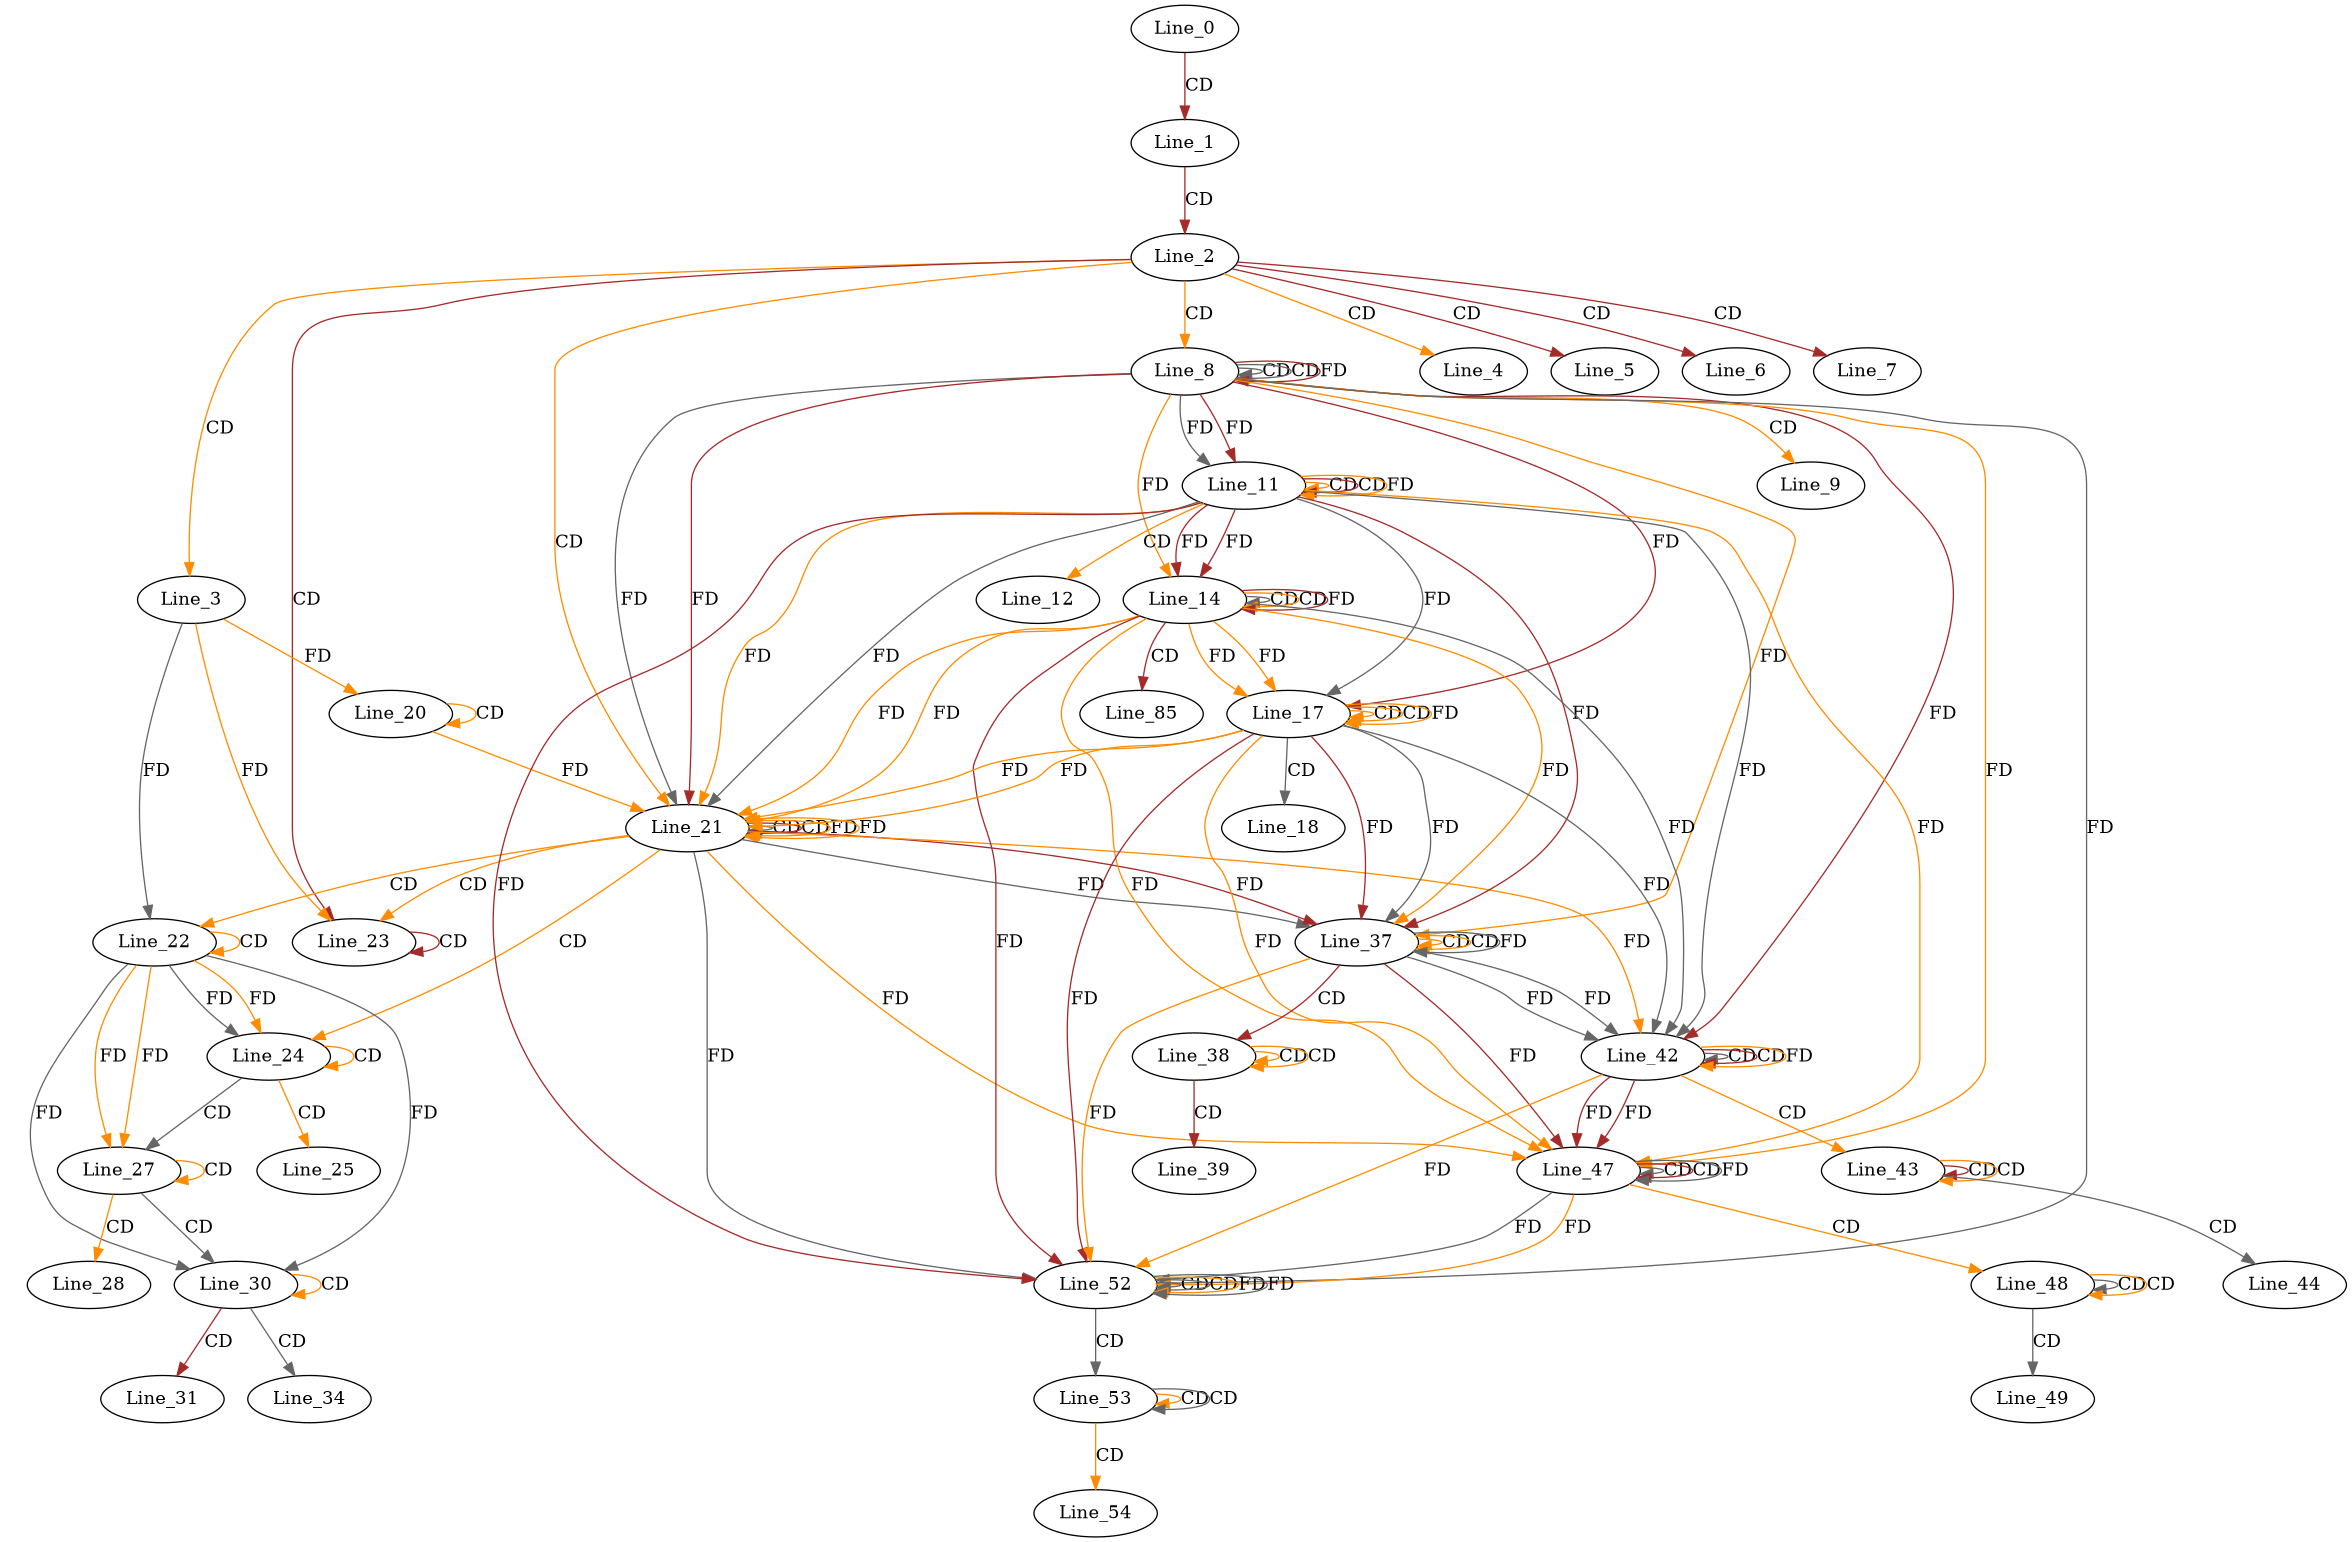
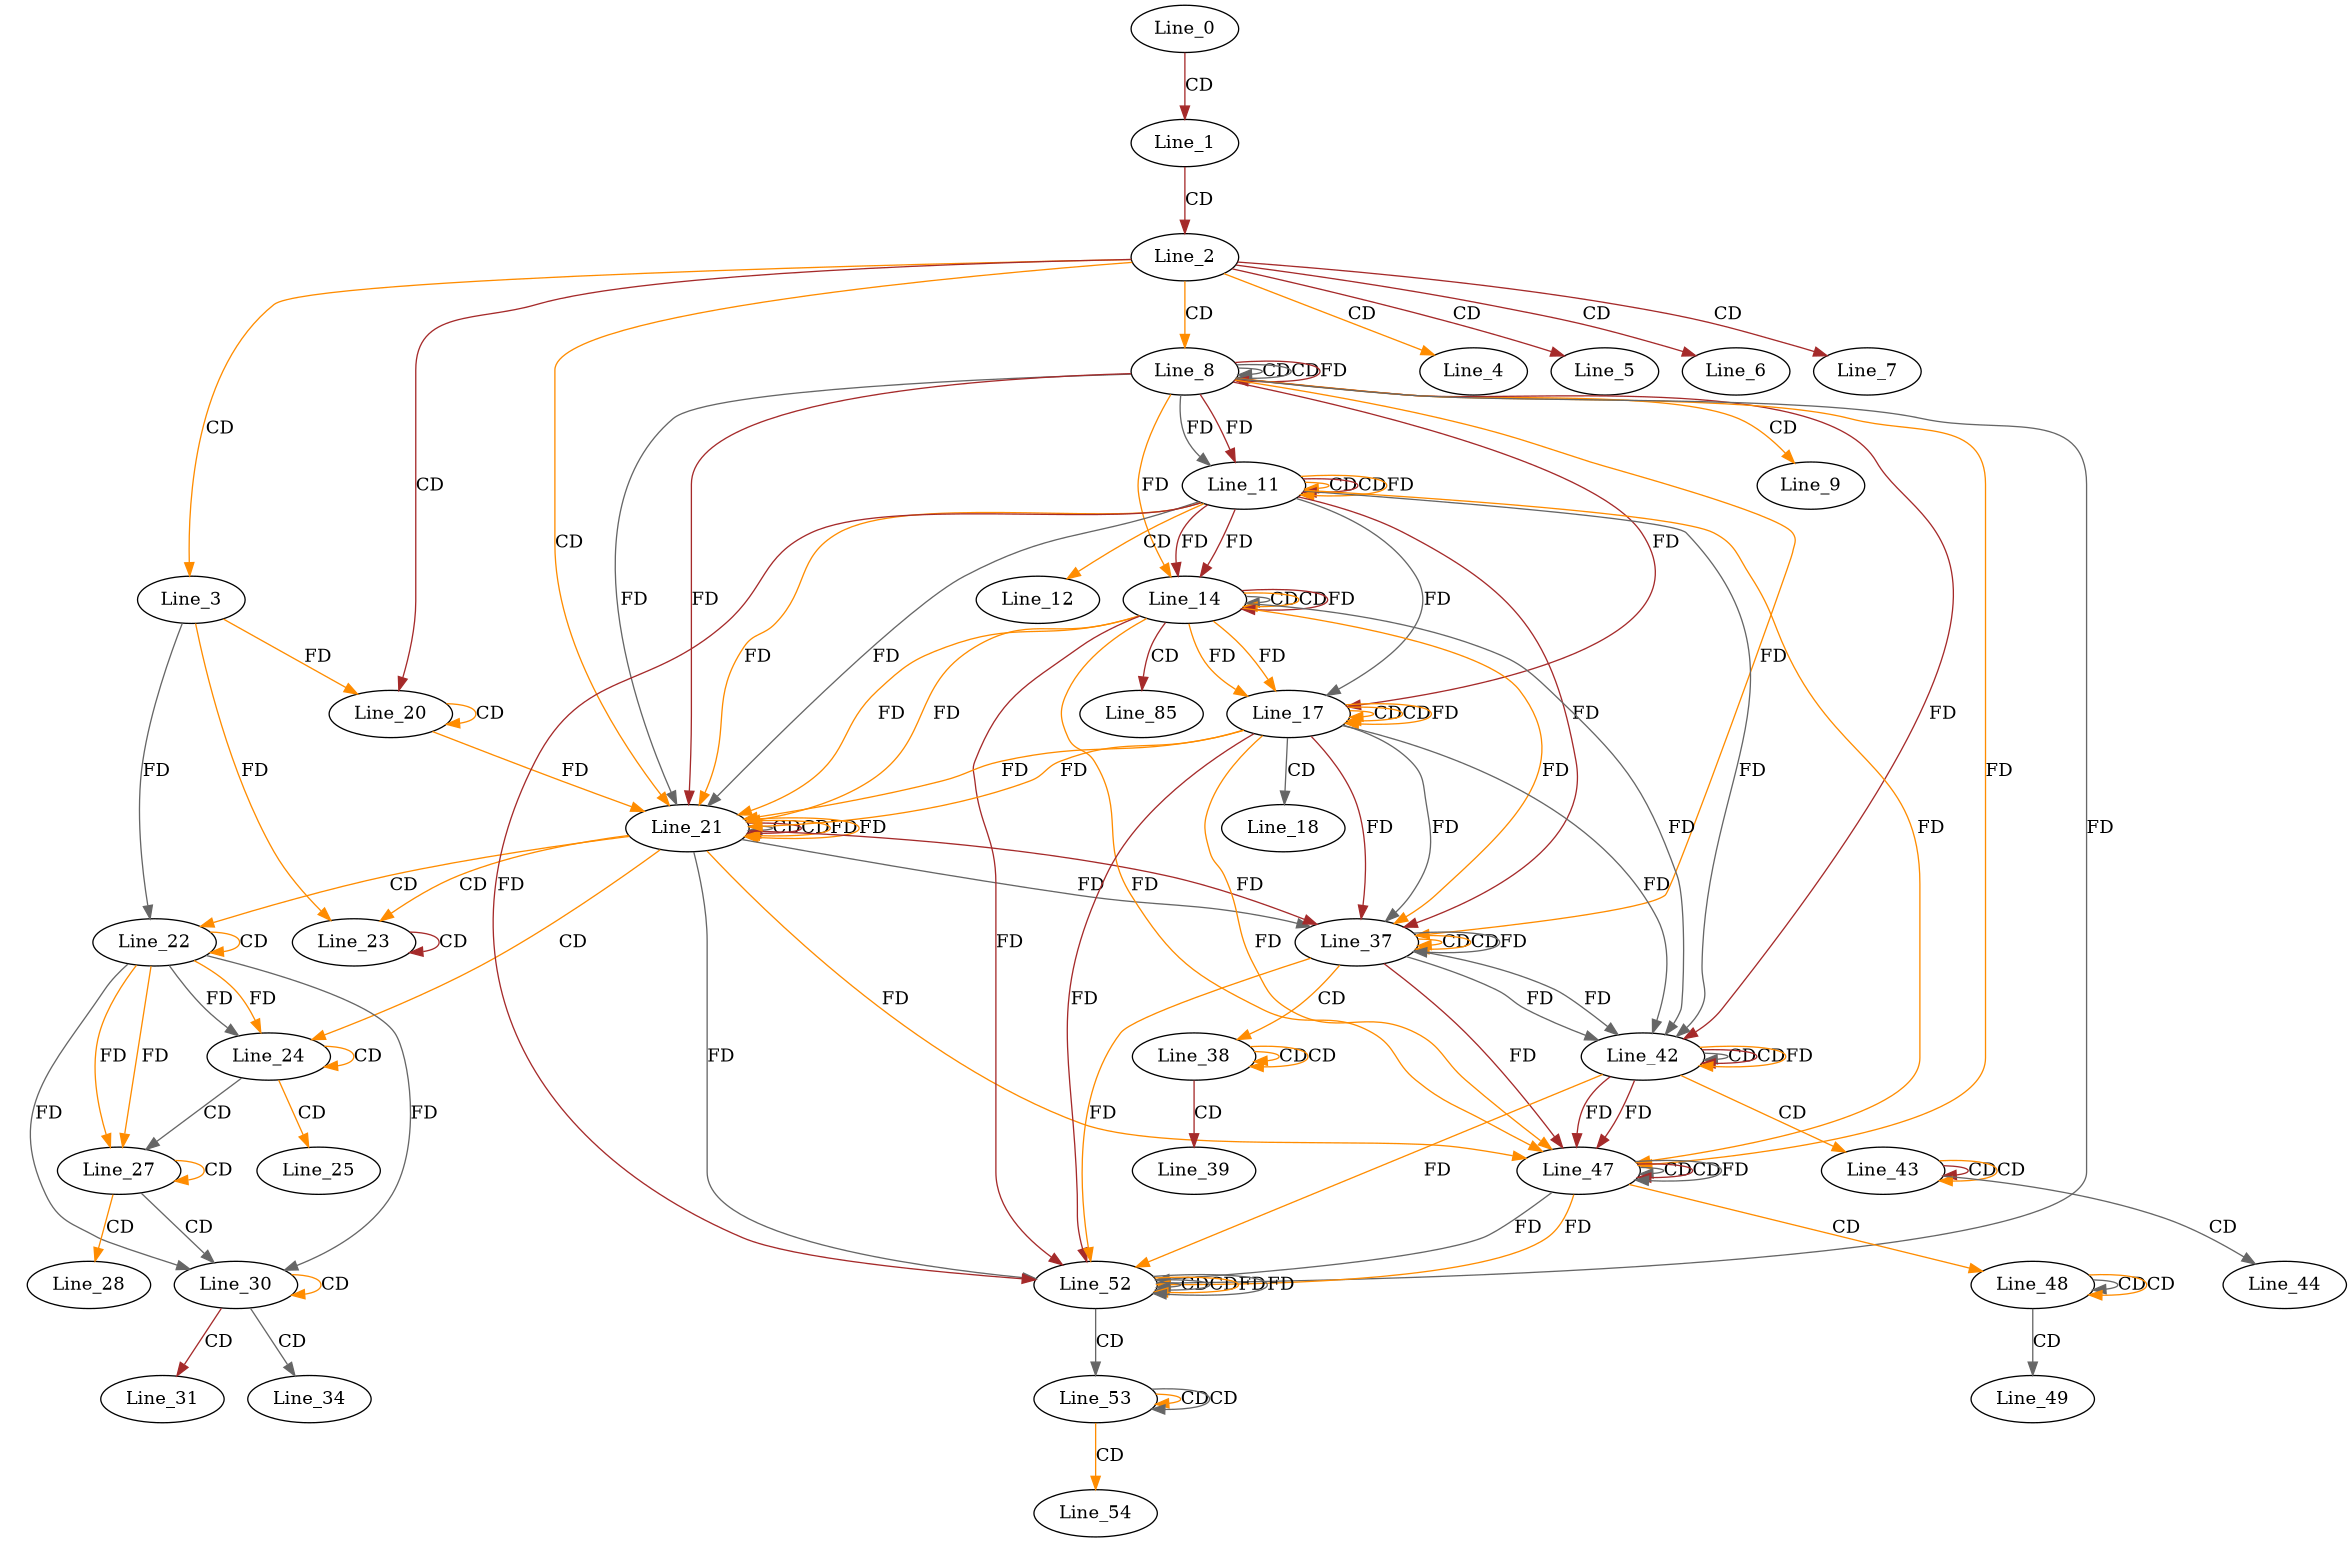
(423, 308) -> (603, 291)
(1228, 860) -> none
(1299, 1005) -> (1299, 1005)
